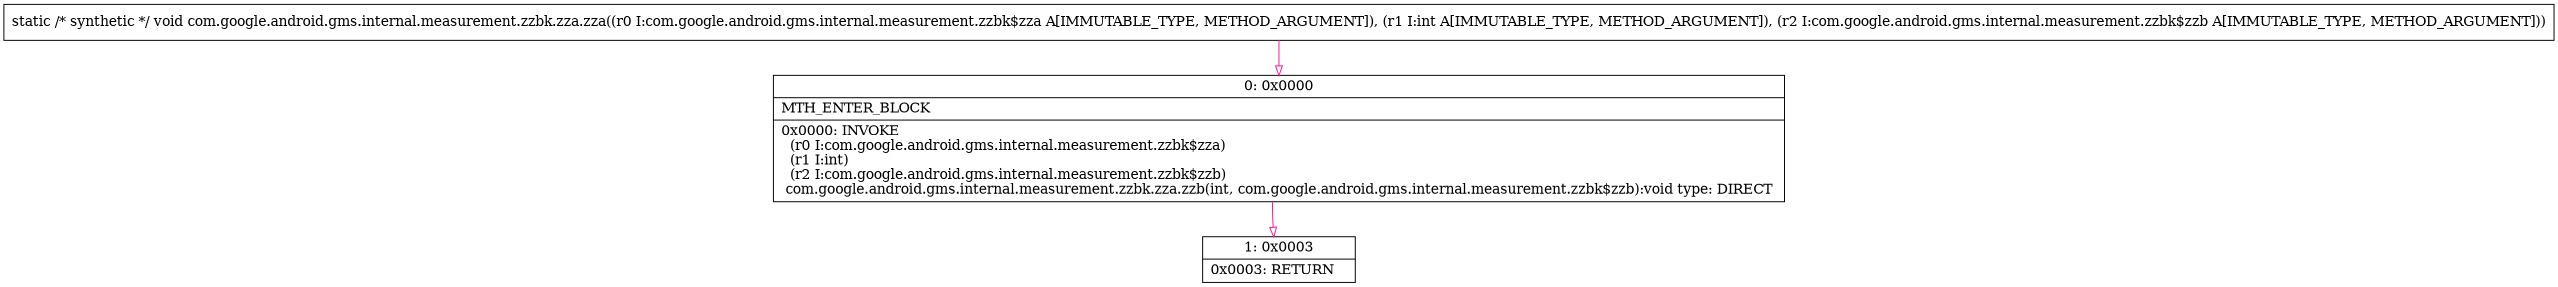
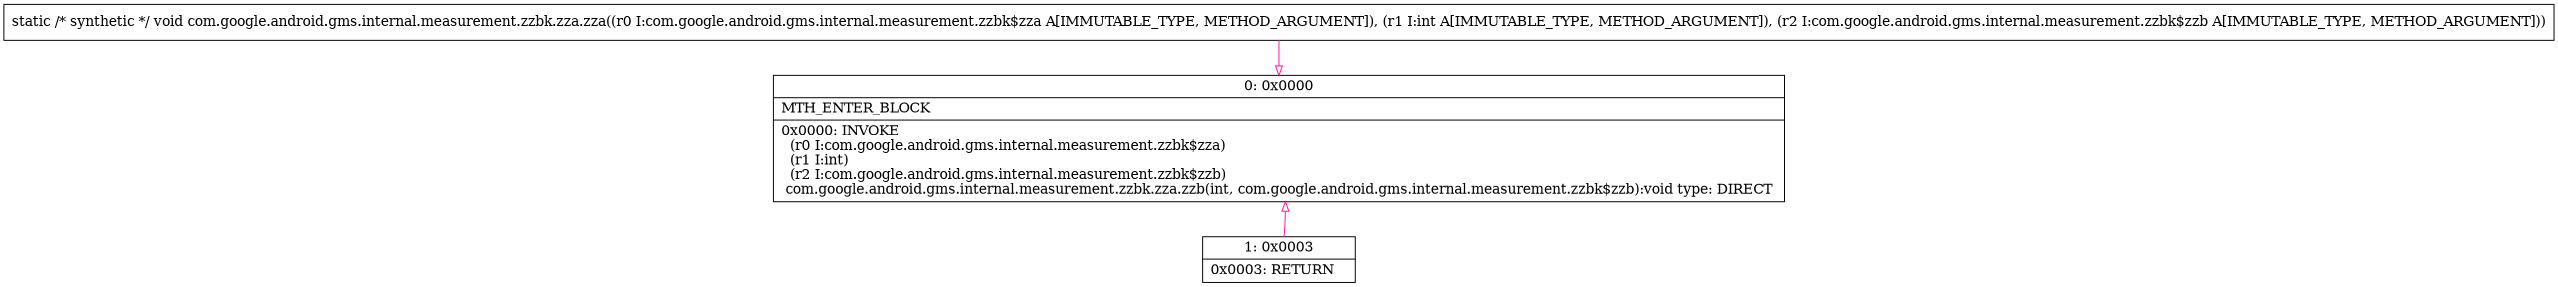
(1273, 214) -> (1285, 224)
